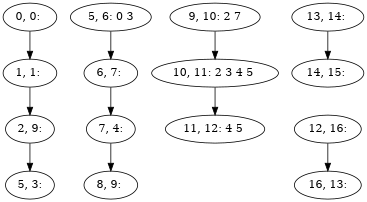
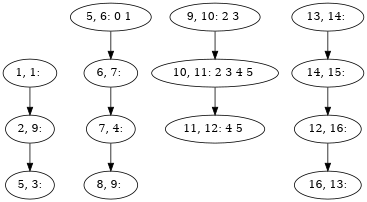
(30, 17) -> none
(111, 17) -> (111, 17)
(215, 17) -> (215, 17)
none -> (328, 97)
